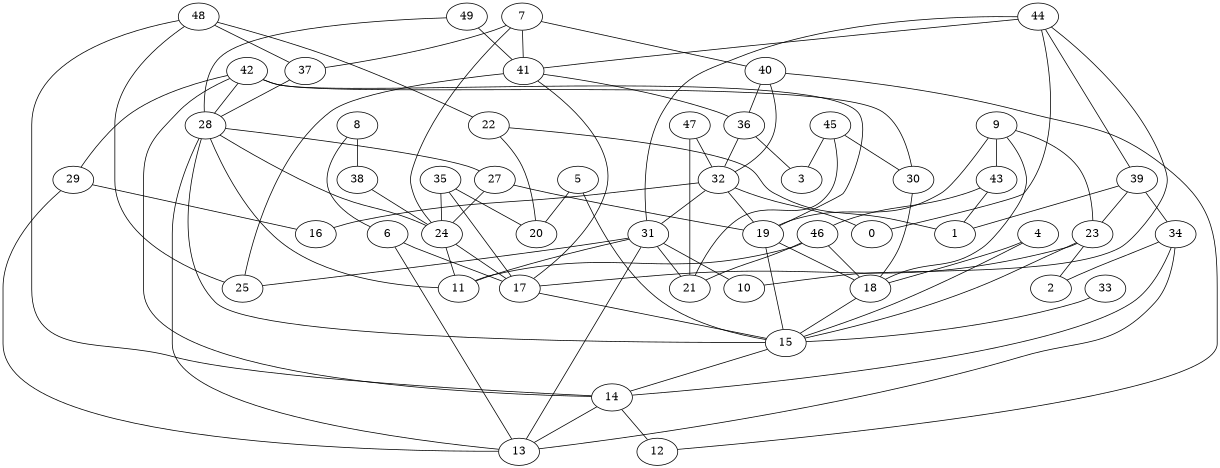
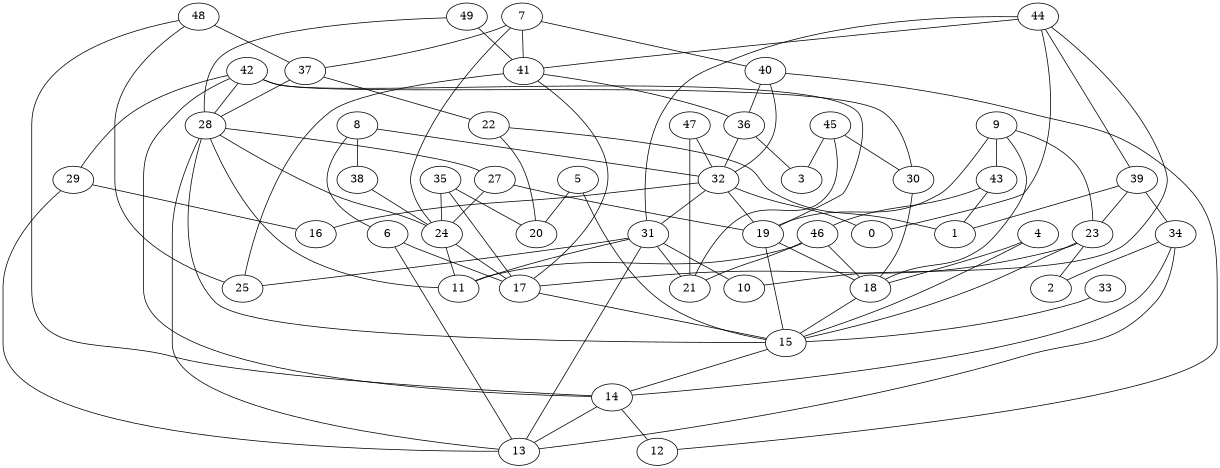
(335, 58) -> (397, 98)
none -> (538, 153)
